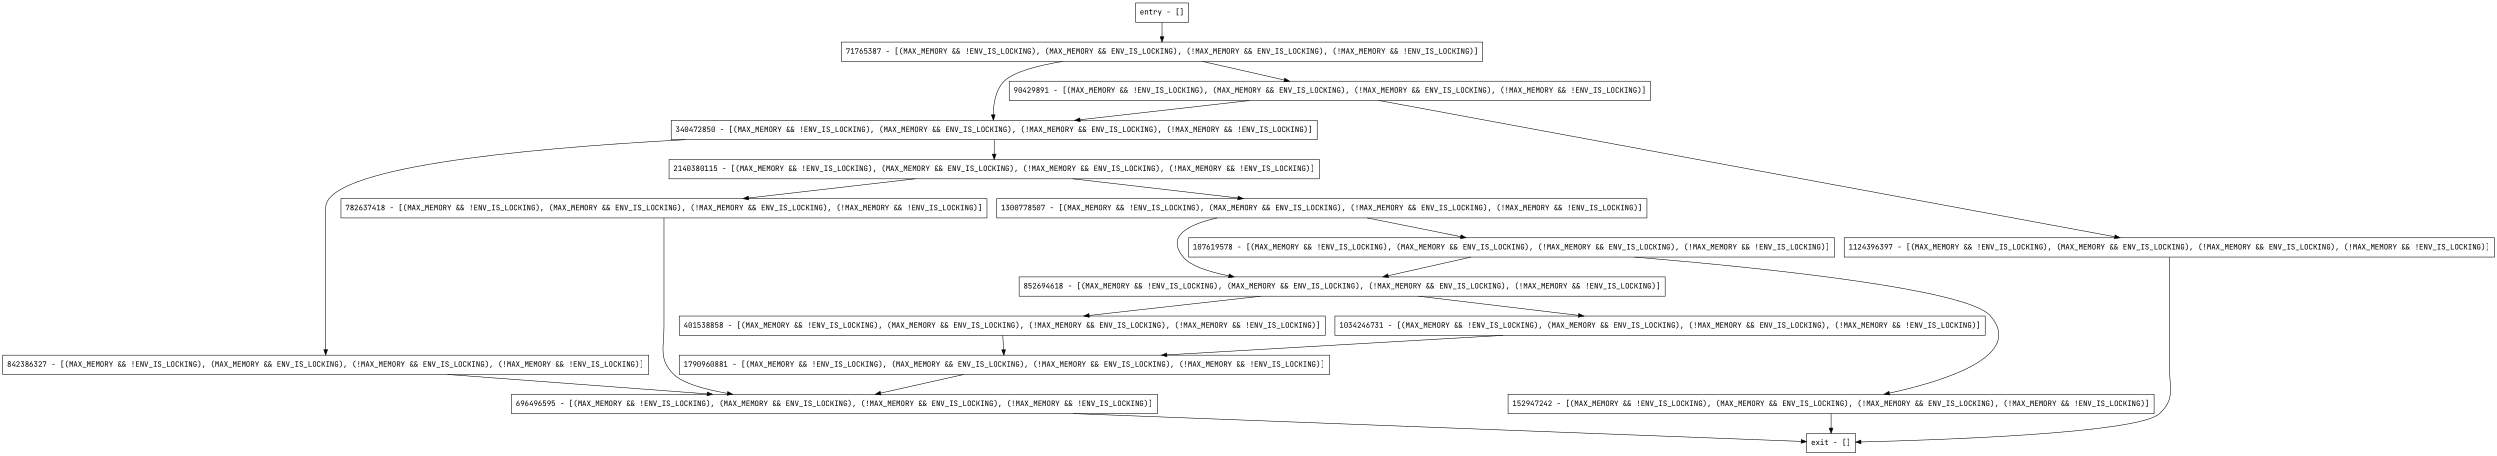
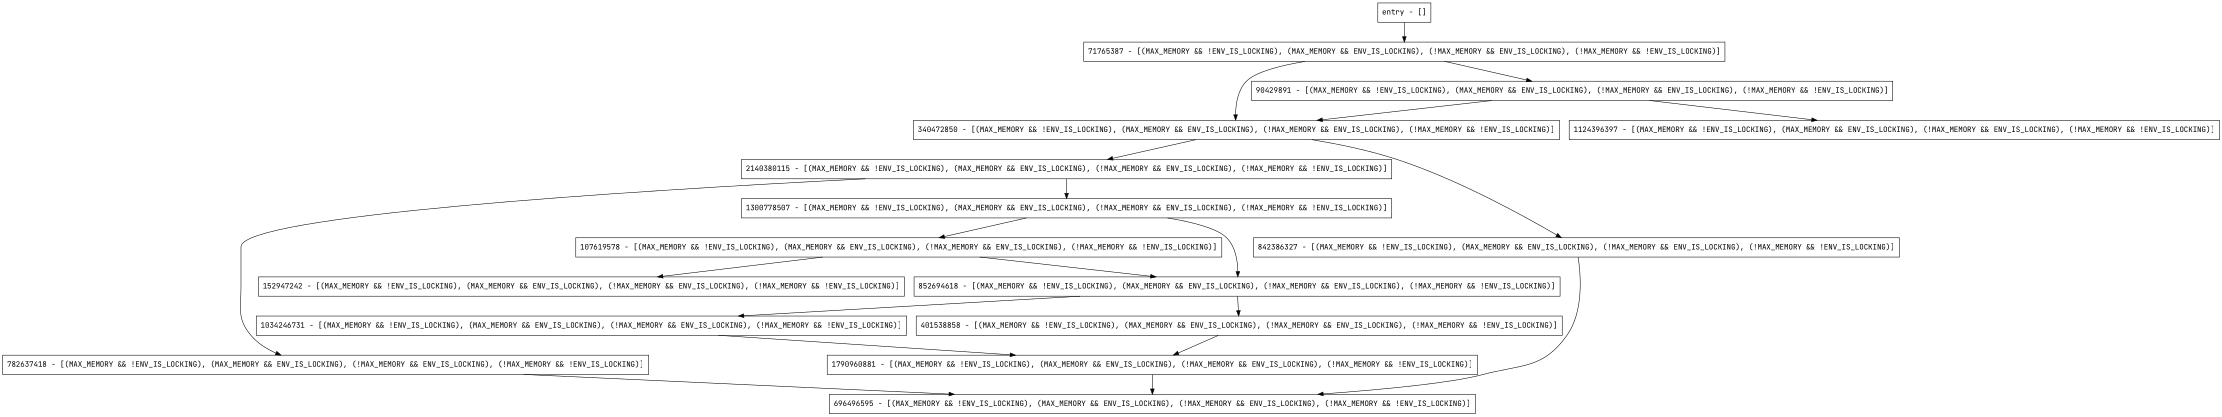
(1831, 443) -> none
